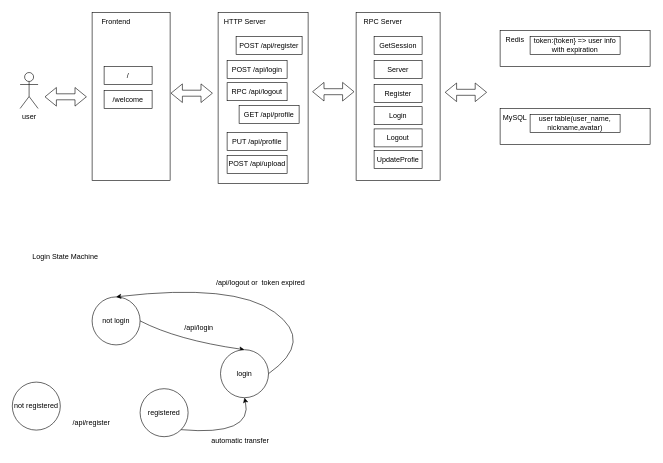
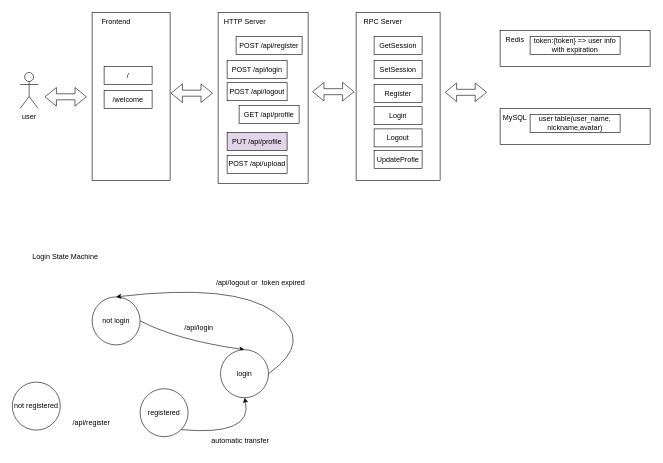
(398, 69) -> (398, 69)
(257, 92) -> (257, 92)
(257, 141) -> (257, 141)
